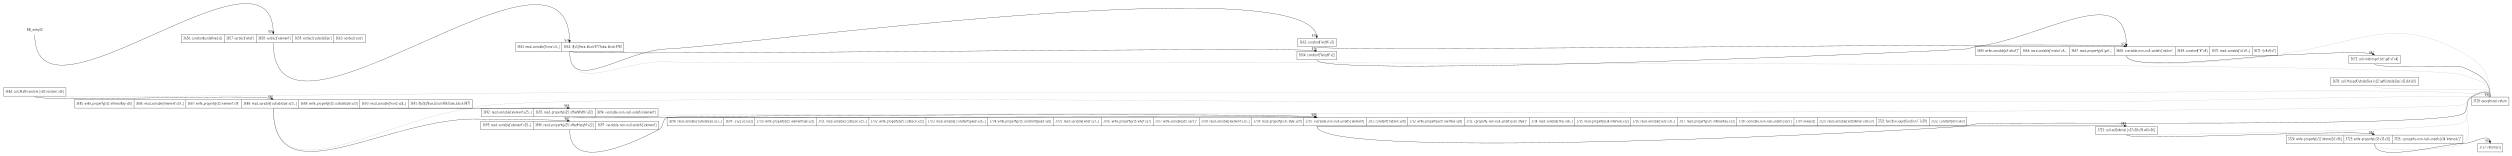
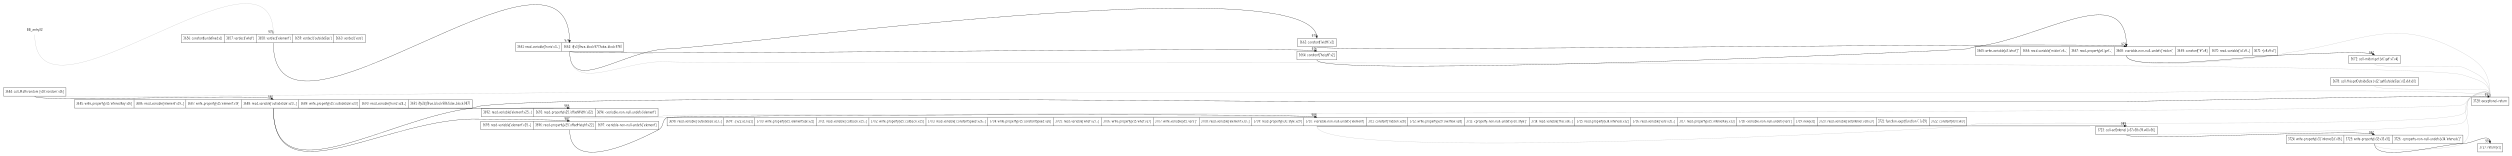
(153, 35) -> (153, 35)
(2439, 67) -> (2439, 67)
(1364, 101) -> (1364, 101)
(942, 117) -> (942, 117)
(1909, 130) -> (1909, 130)
